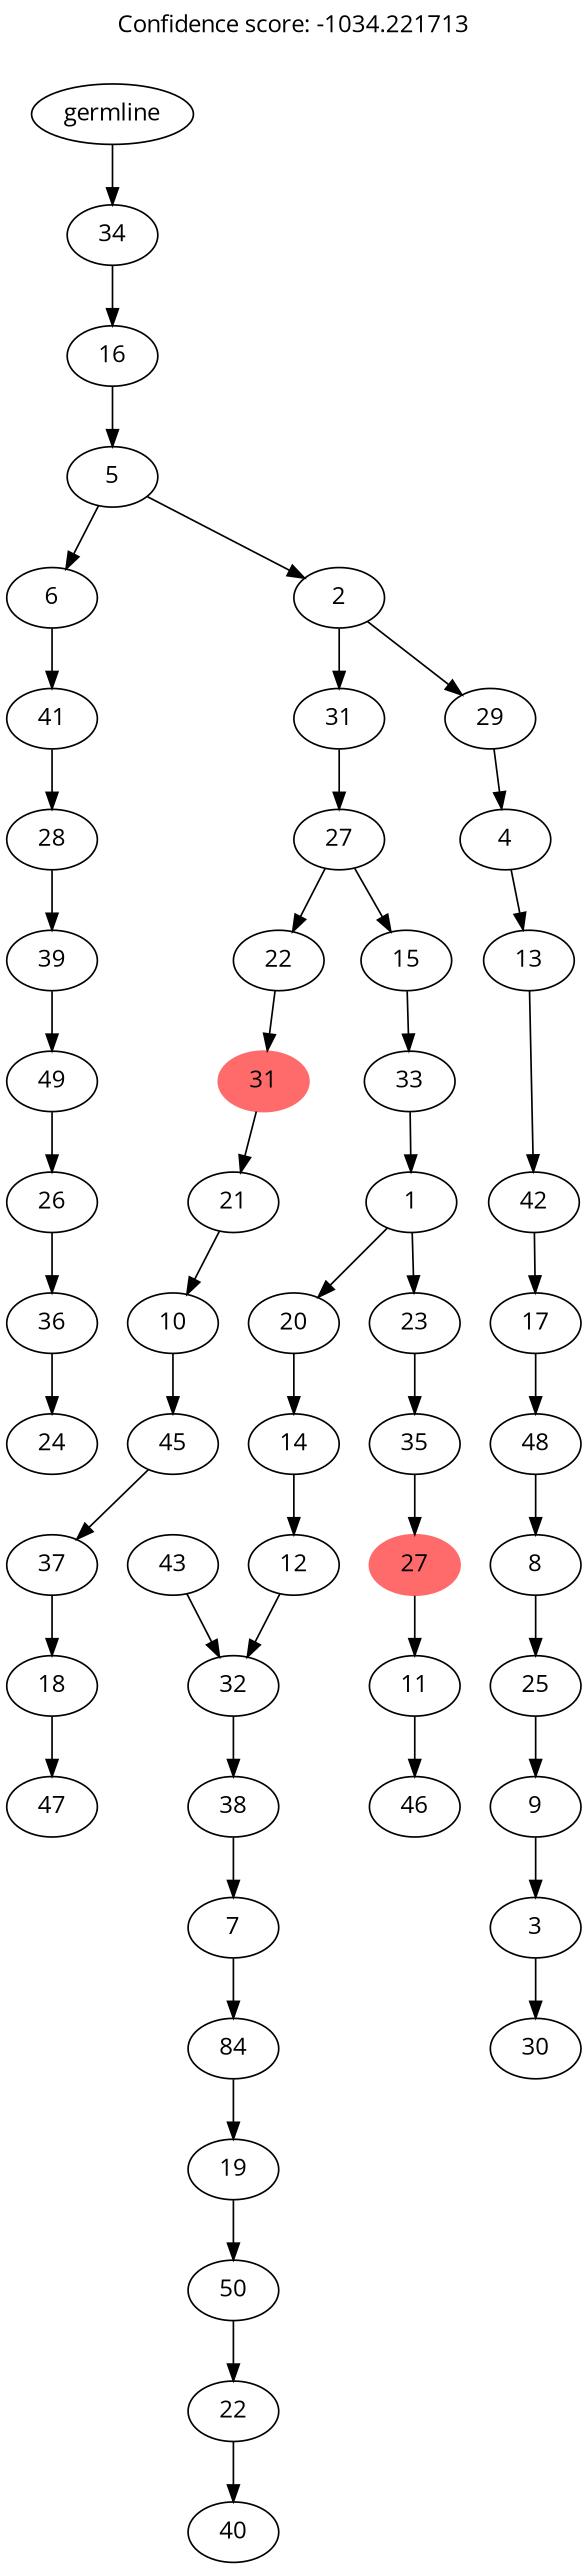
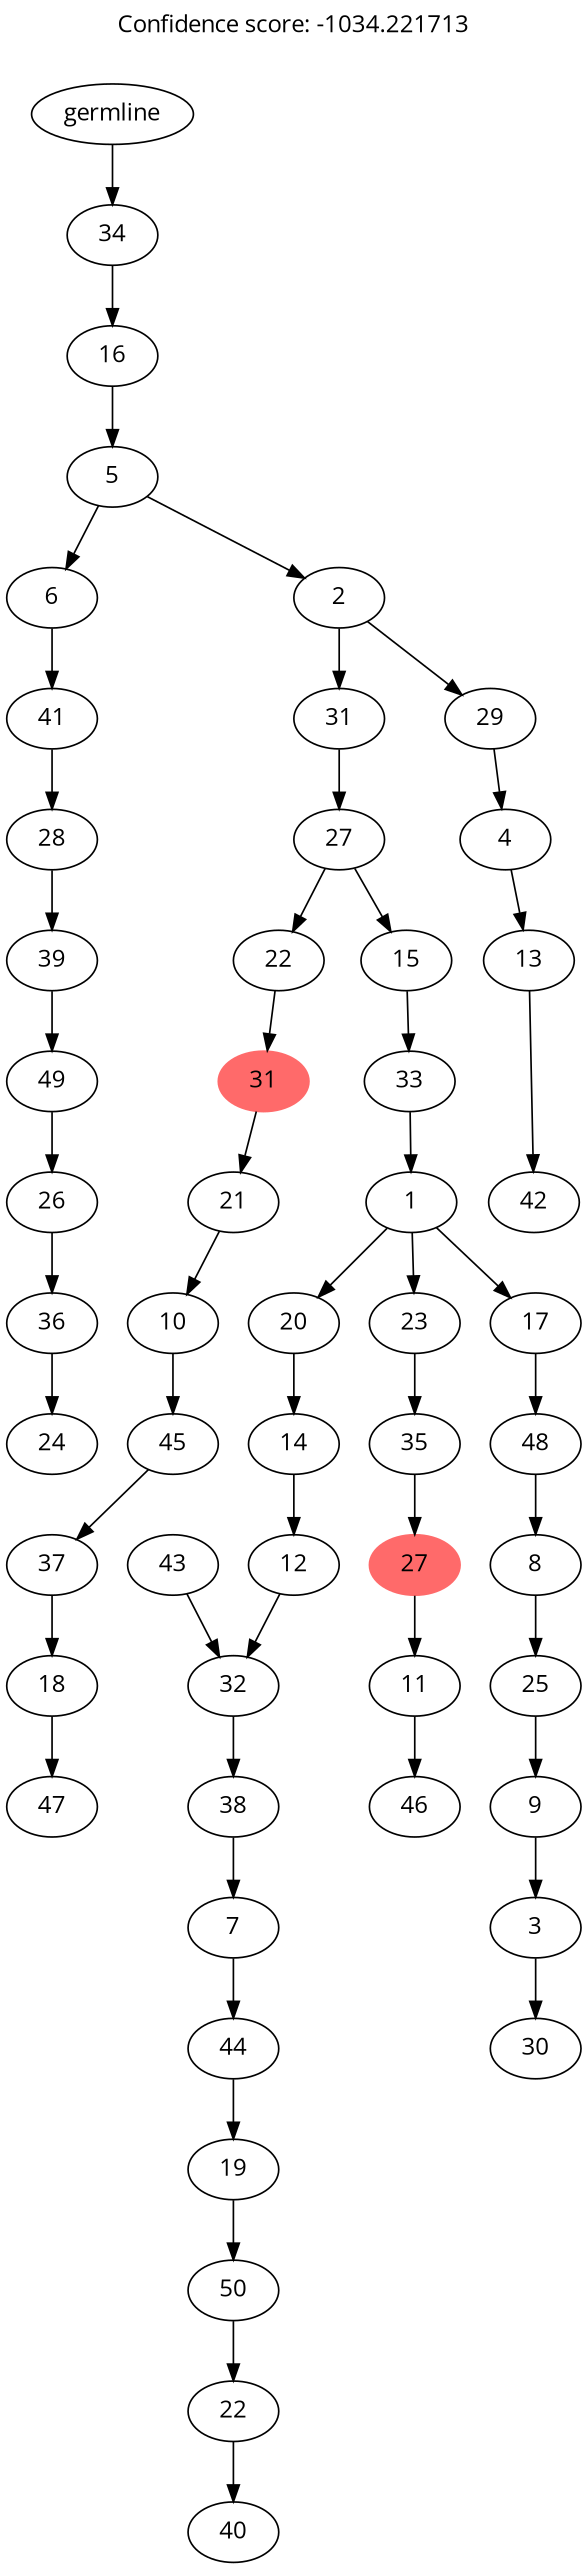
(535, 1254) -> (467, 1257)
(233, 2049) -> (233, 2049)
